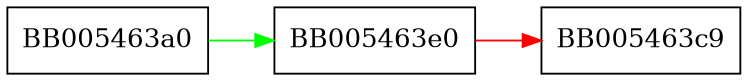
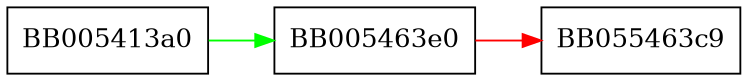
(108, 41) -> (108, 41)
(641, 41) -> (641, 41)
